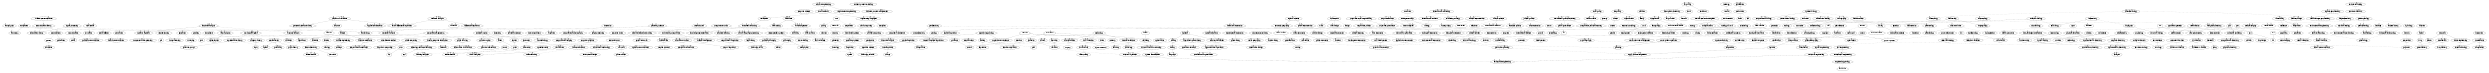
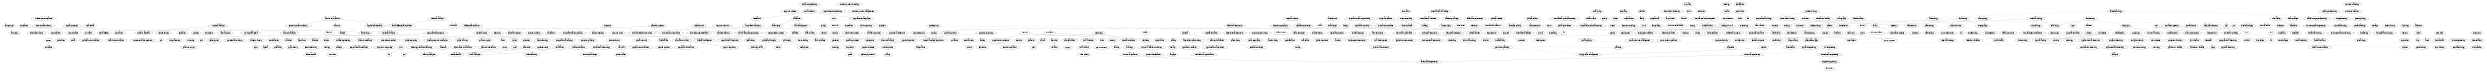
(1828, 26) -> (1830, 26)
